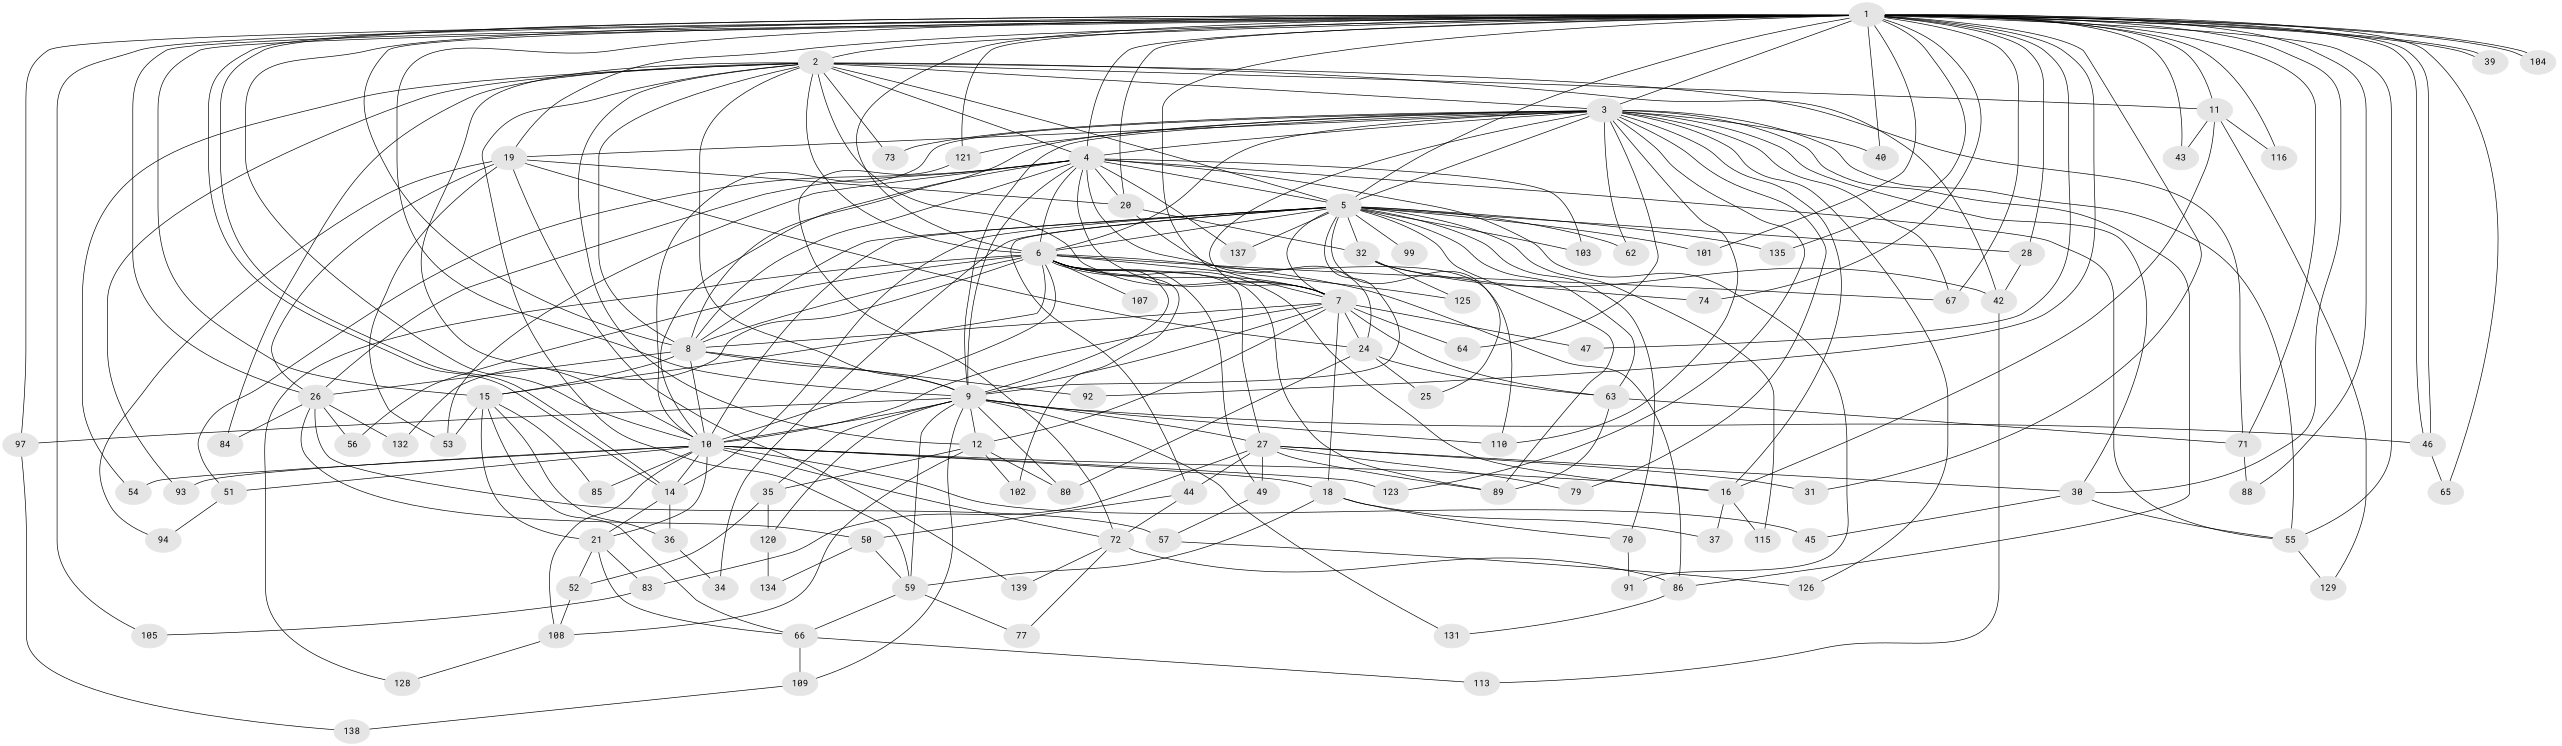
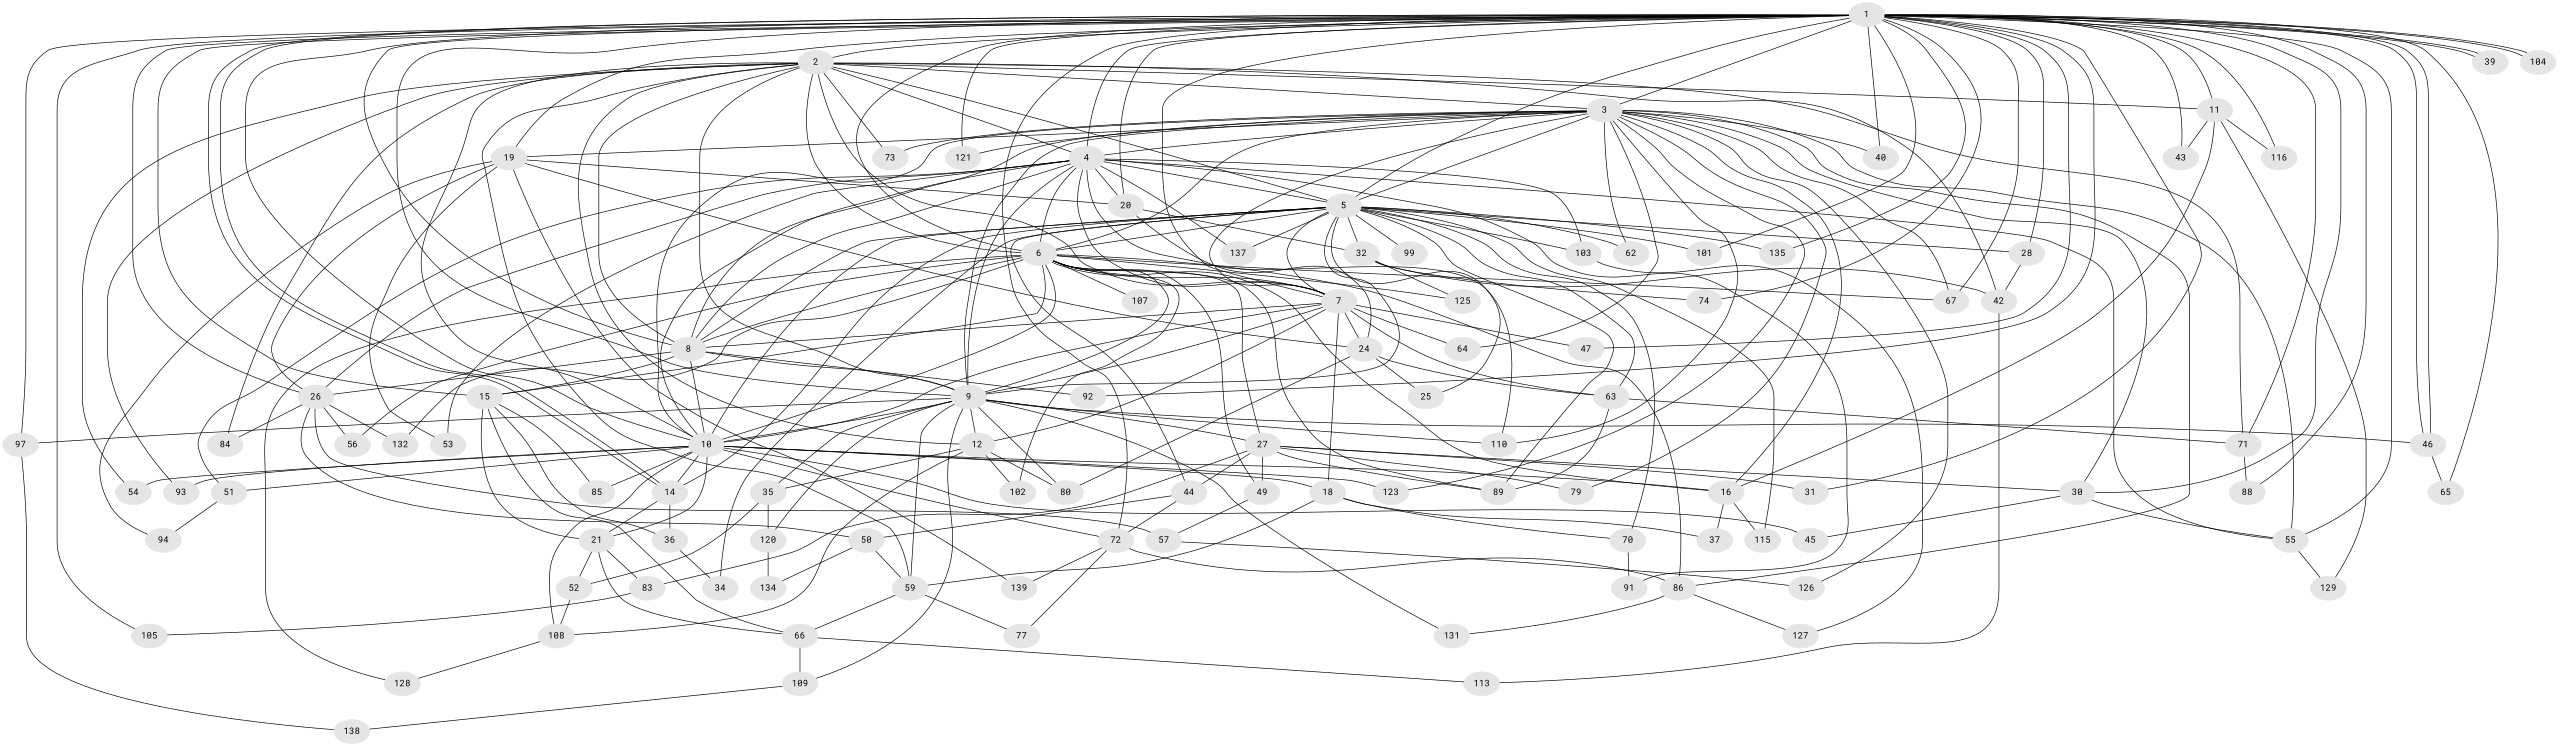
(881, 323) -> (1192, 35)
(464, 424) -> none
none -> (1800, 636)
